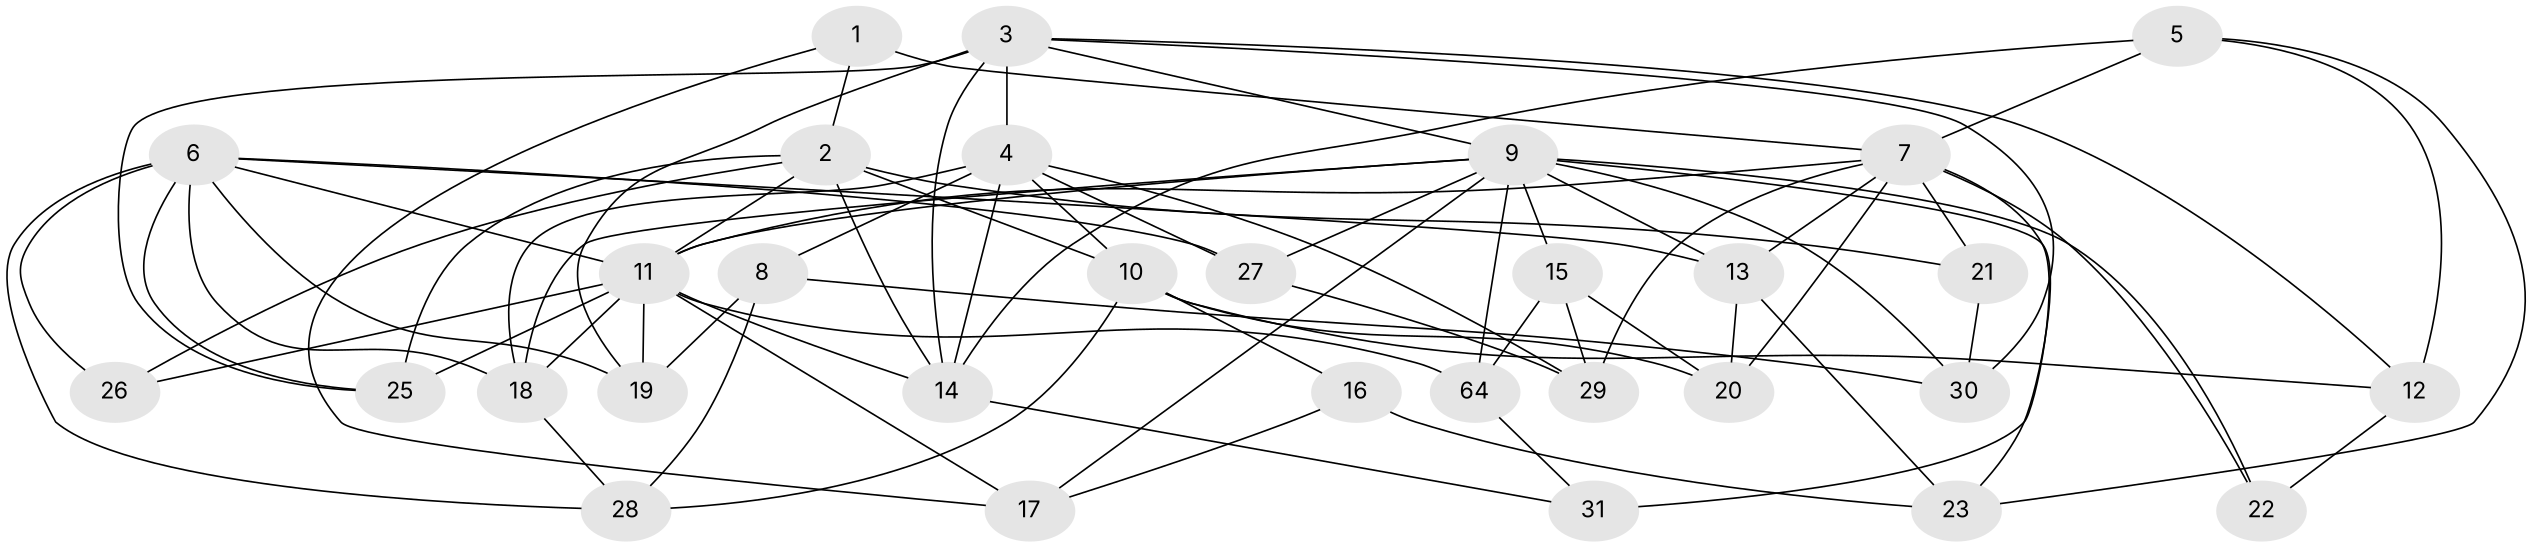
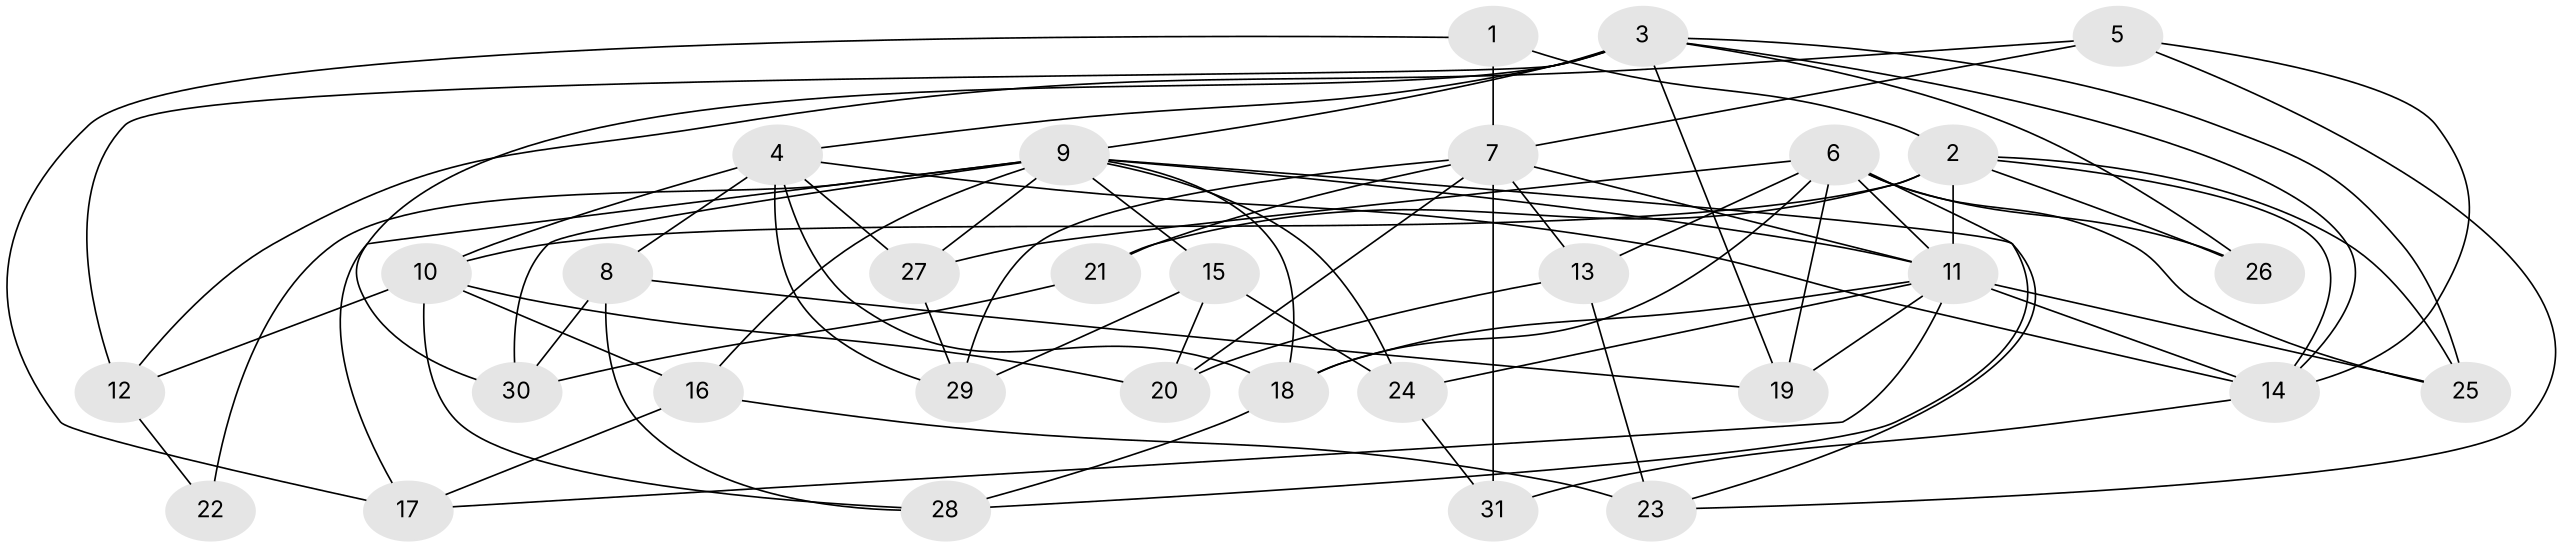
(1626, 214) -> (857, 243)
(380, 333) -> (1973, 111)
(2151, 333) -> none
(1475, 392) -> (1402, 392)
